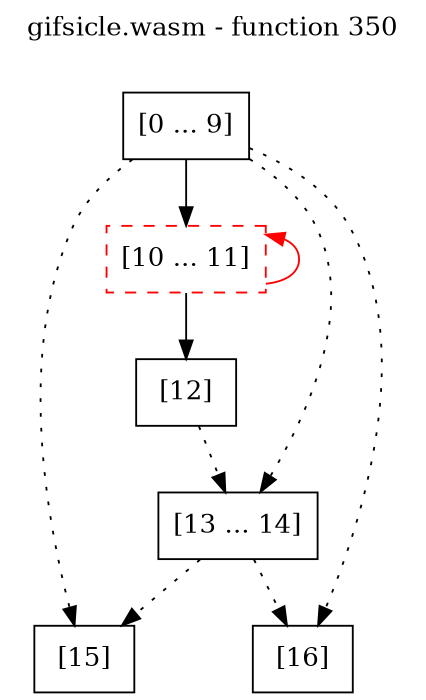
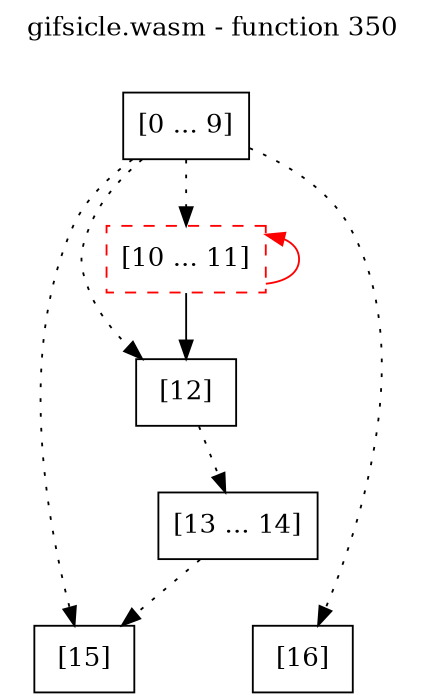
(186, 183) -> (186, 183)
(330, 308) -> (82, 250)
(266, 584) -> none
